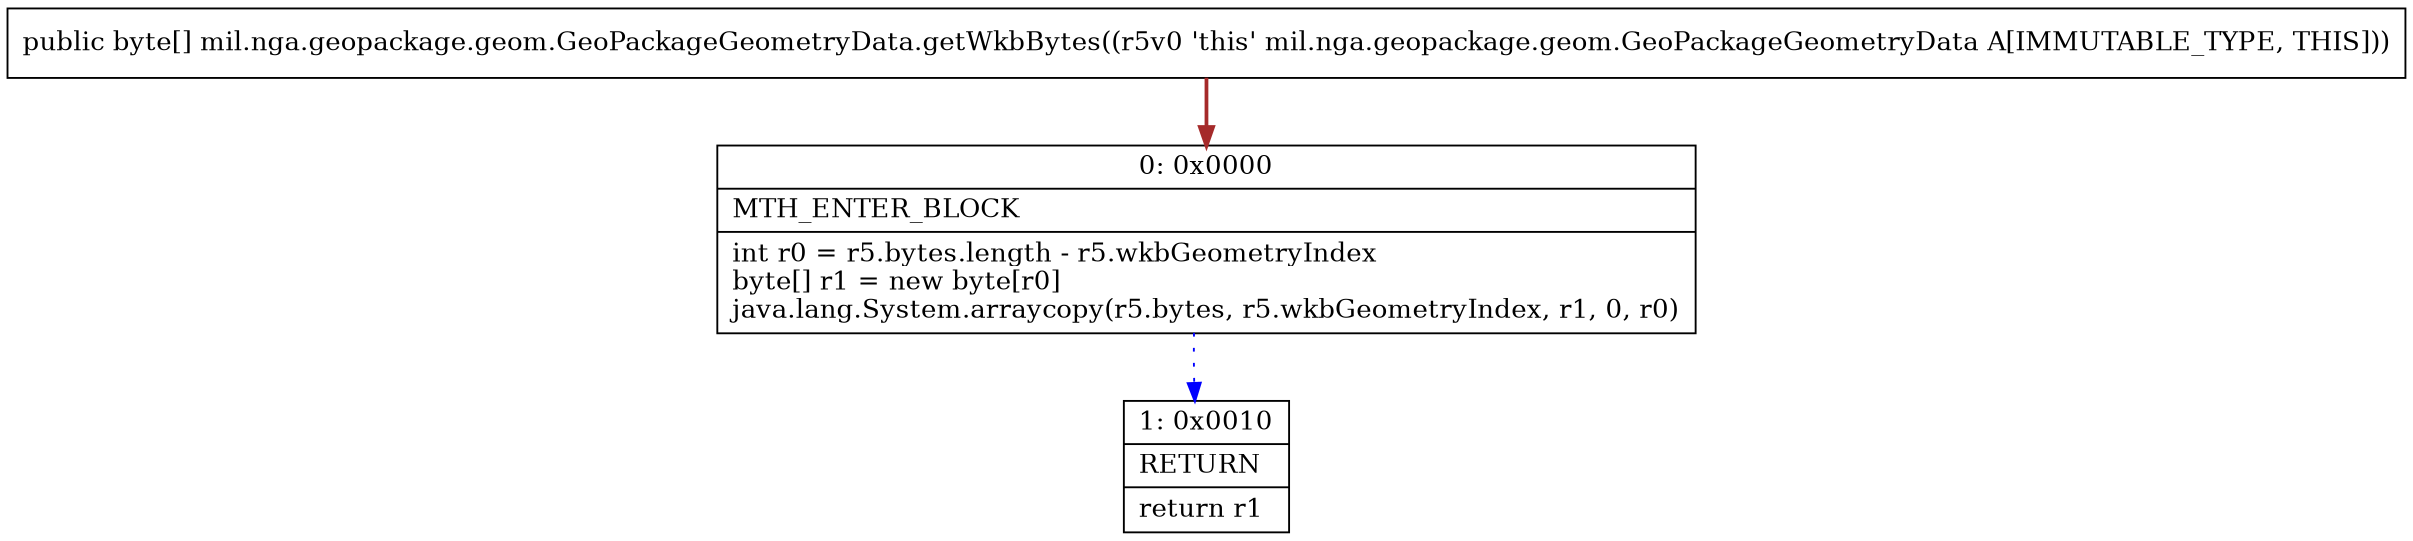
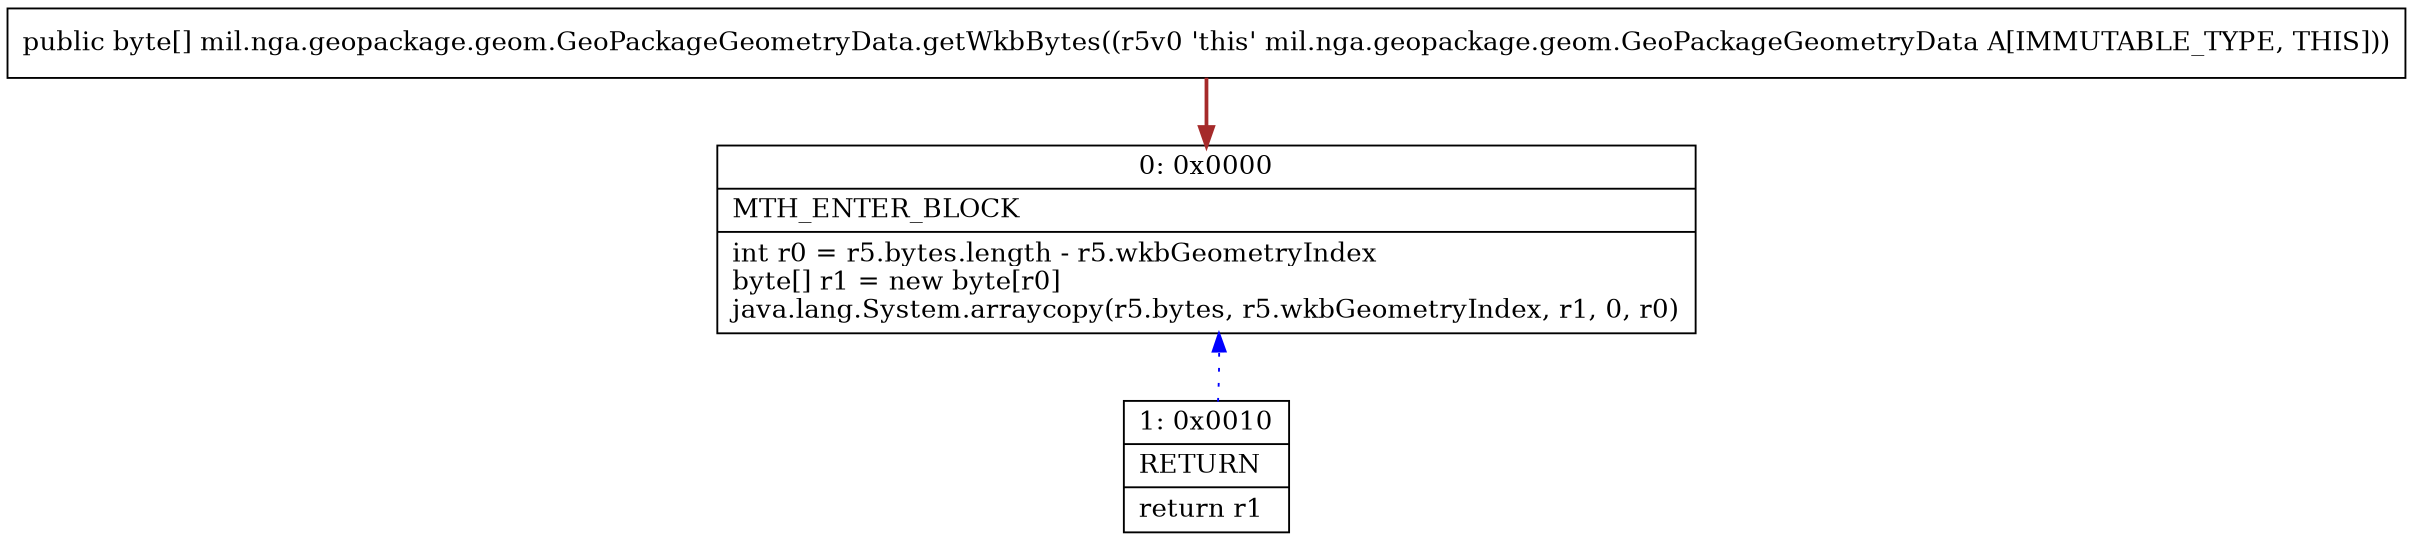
(1194, 358) -> (1219, 377)
